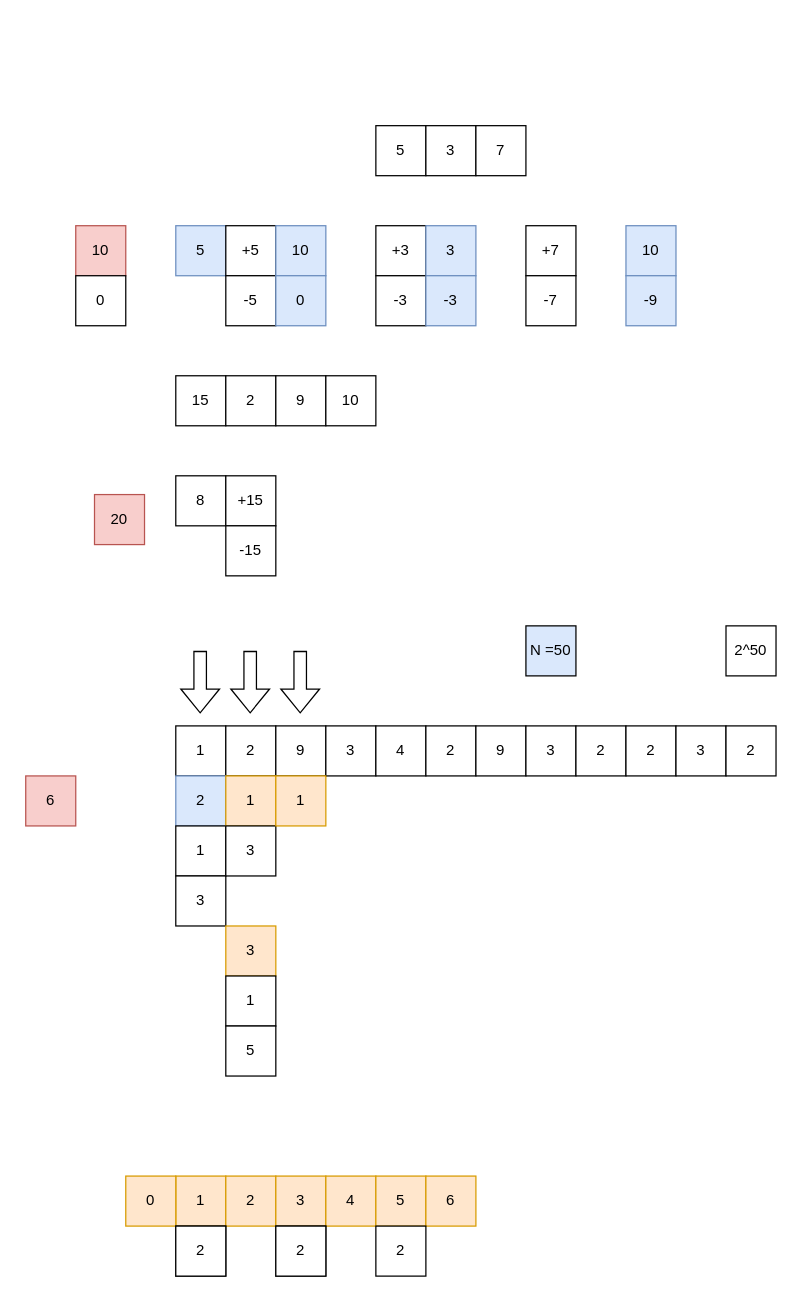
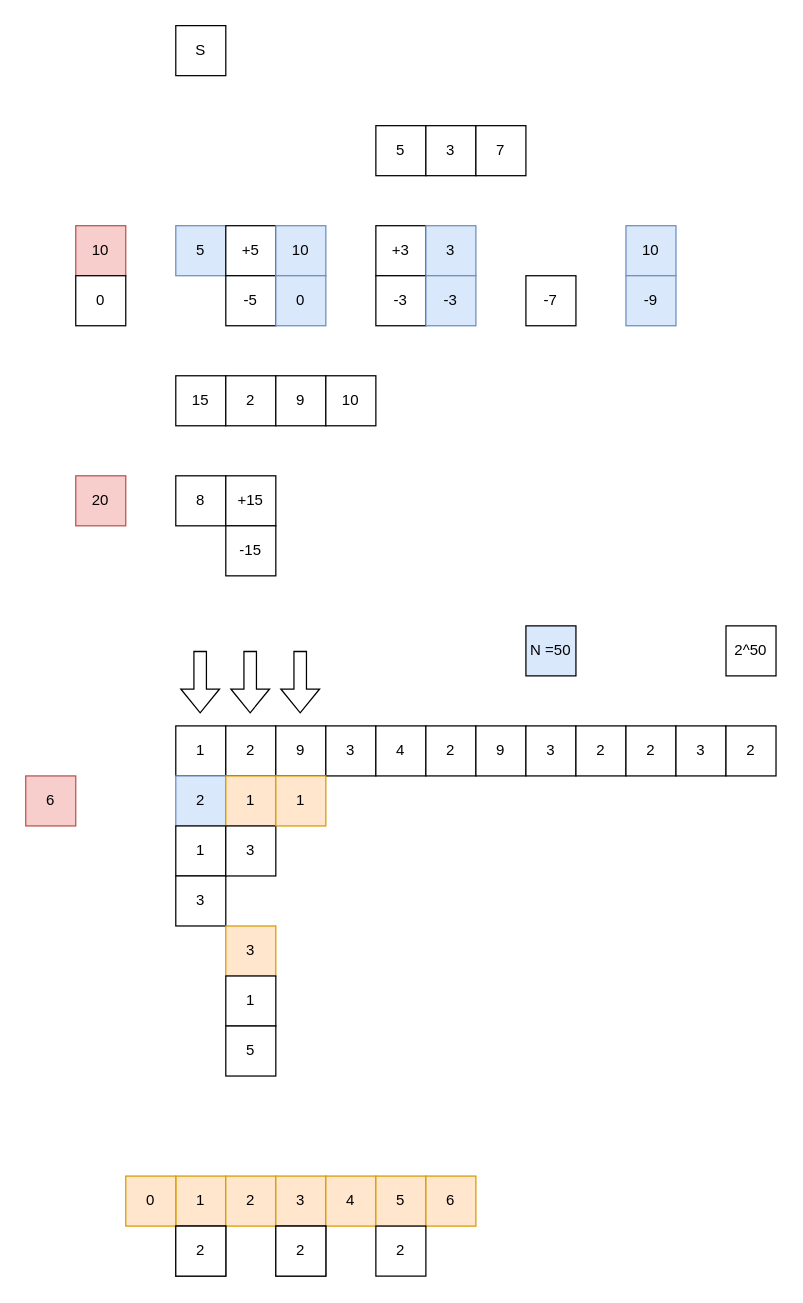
none -> (201, 51)
(551, 251) -> none
(119, 519) -> (101, 501)
